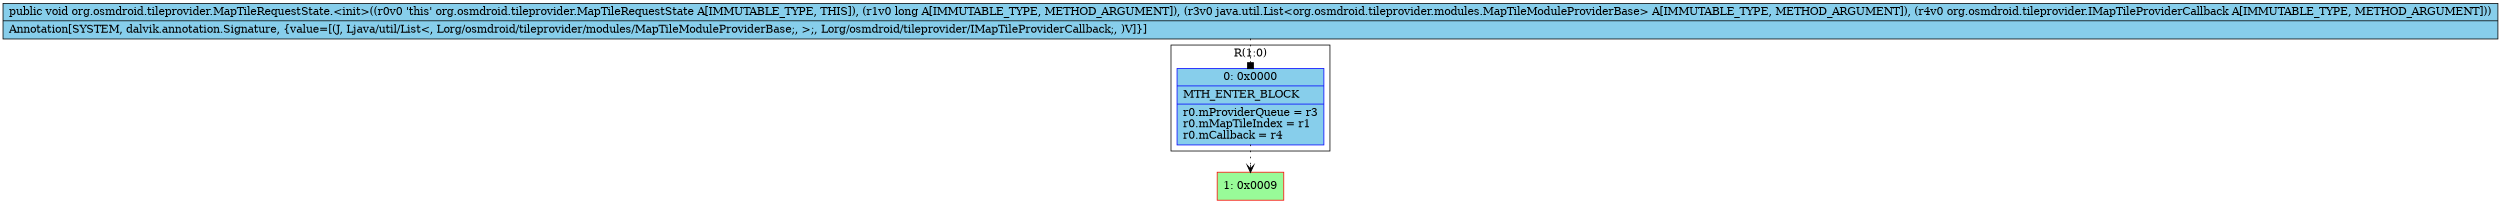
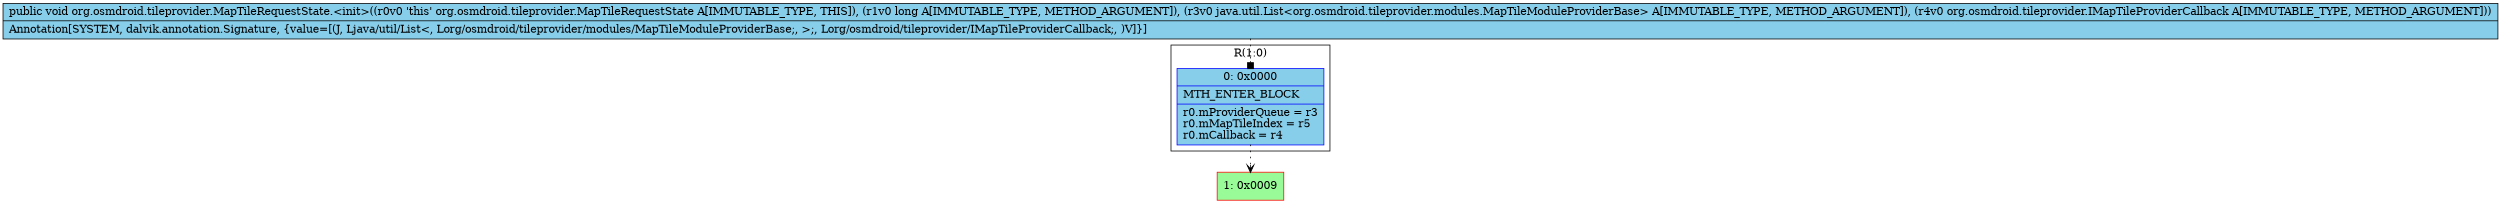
(1247, 124) -> (1247, 124)
